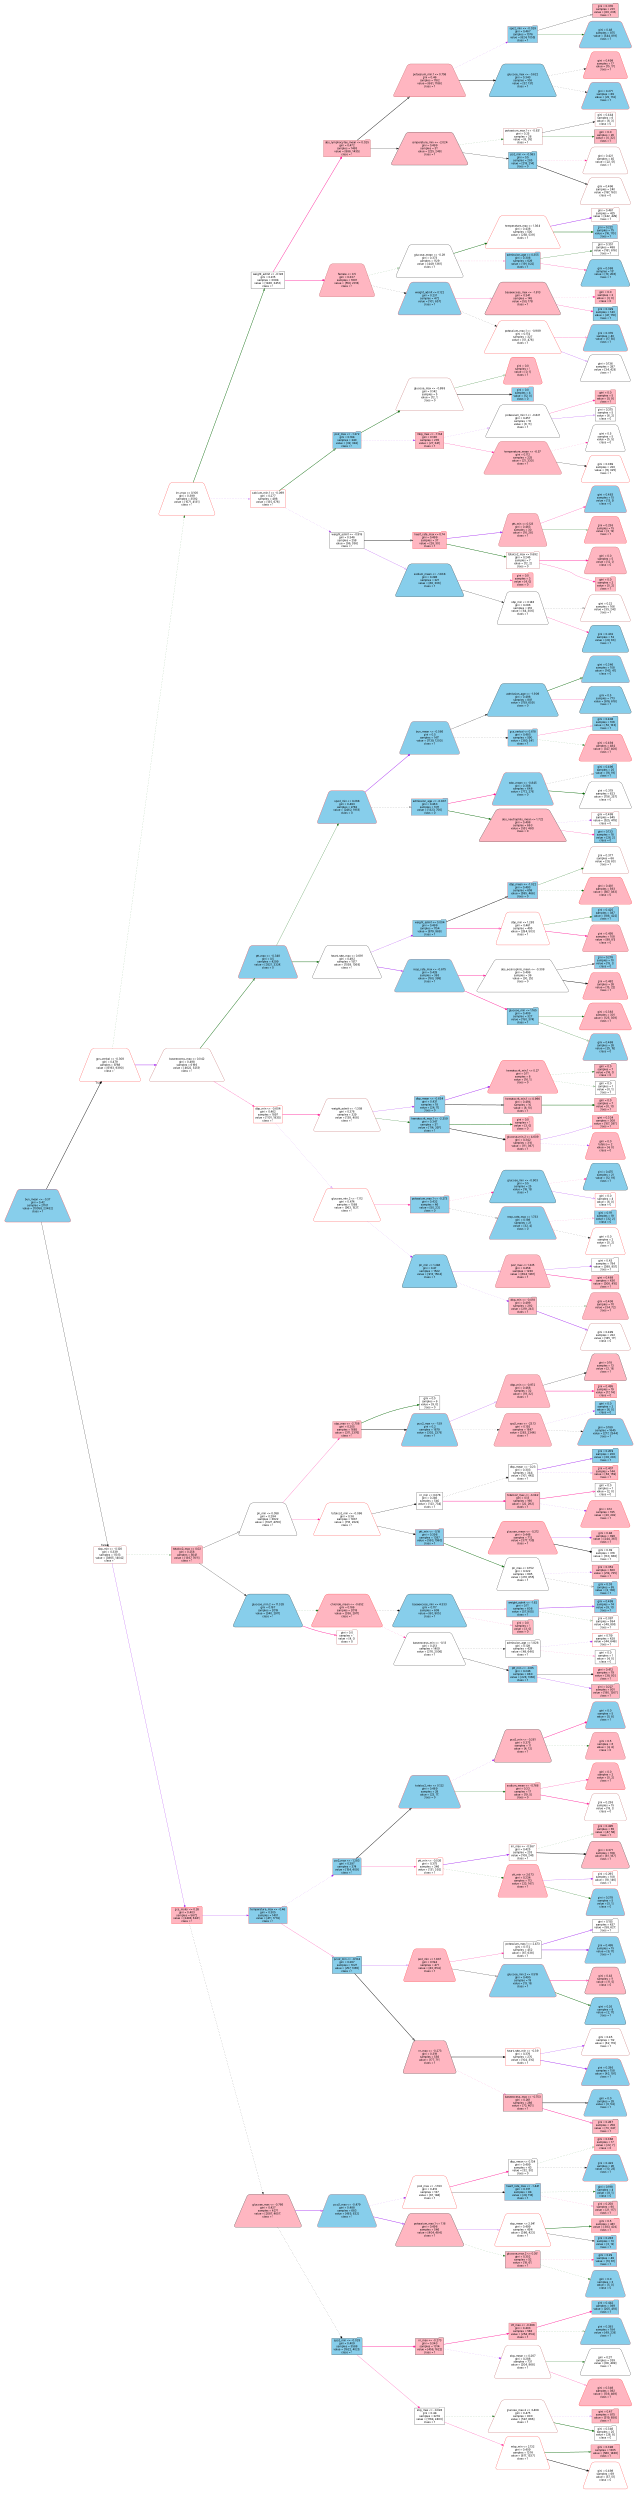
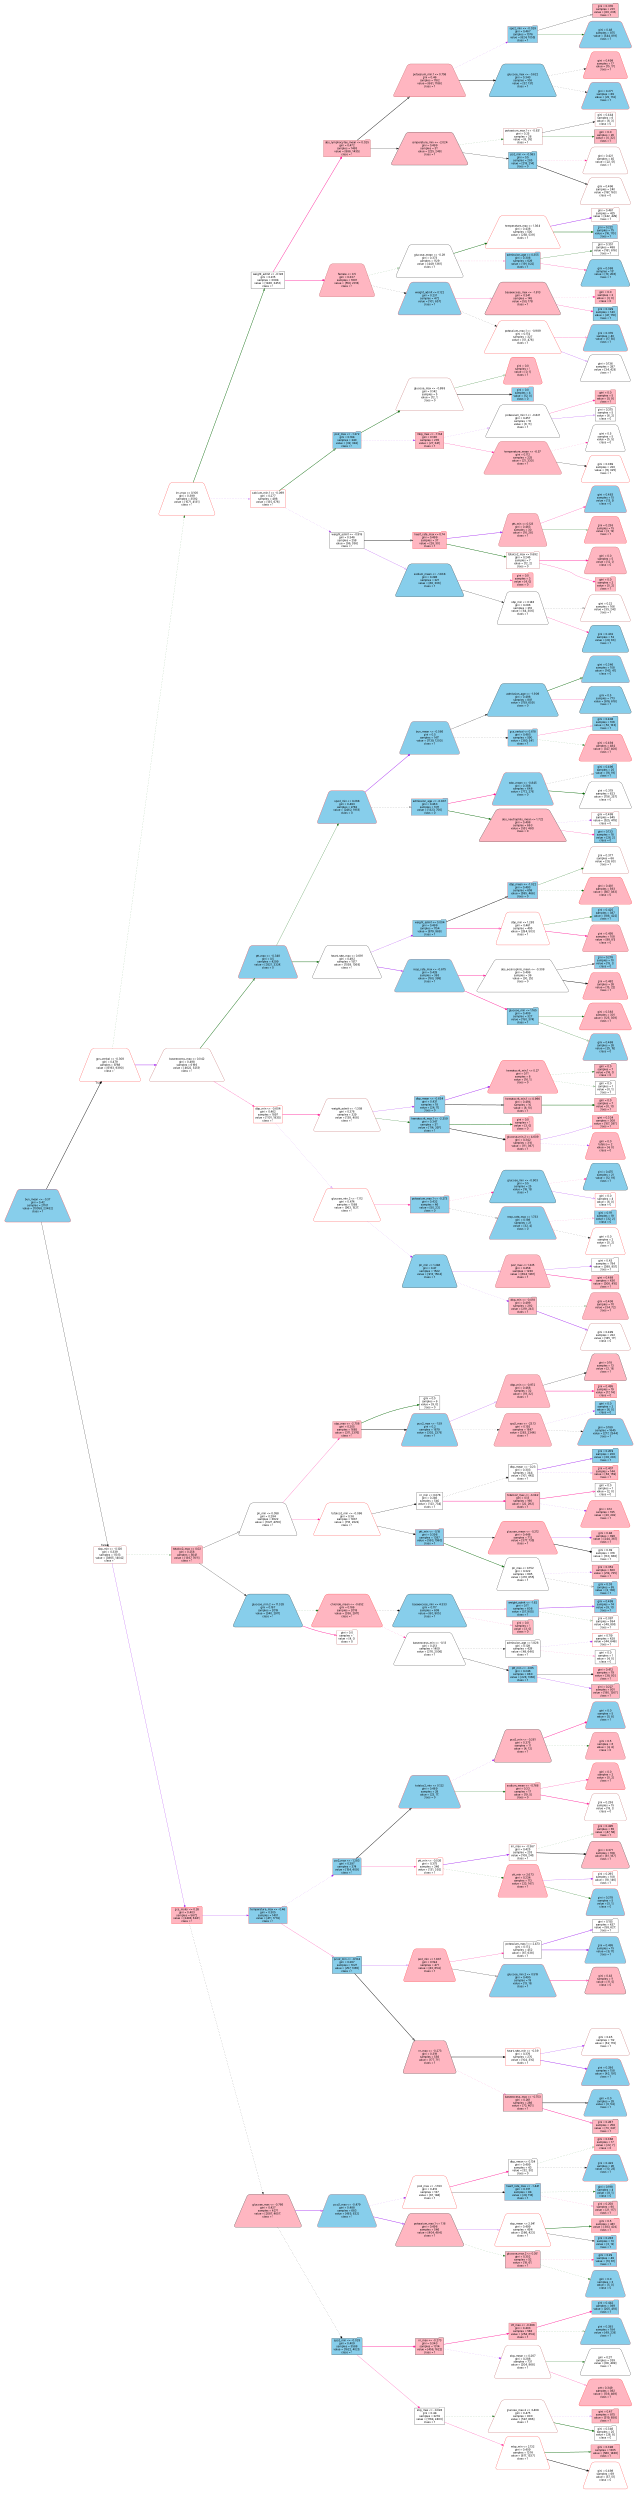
(605, 2011) -> none
(605, 2392) -> (605, 2392)
